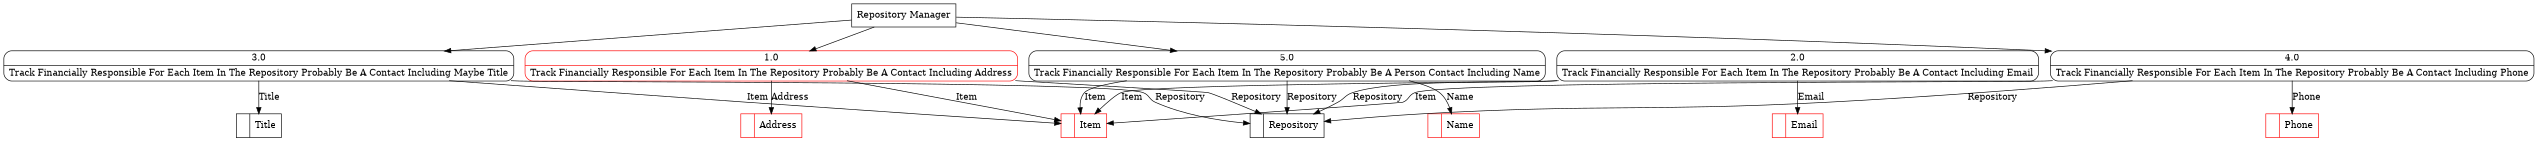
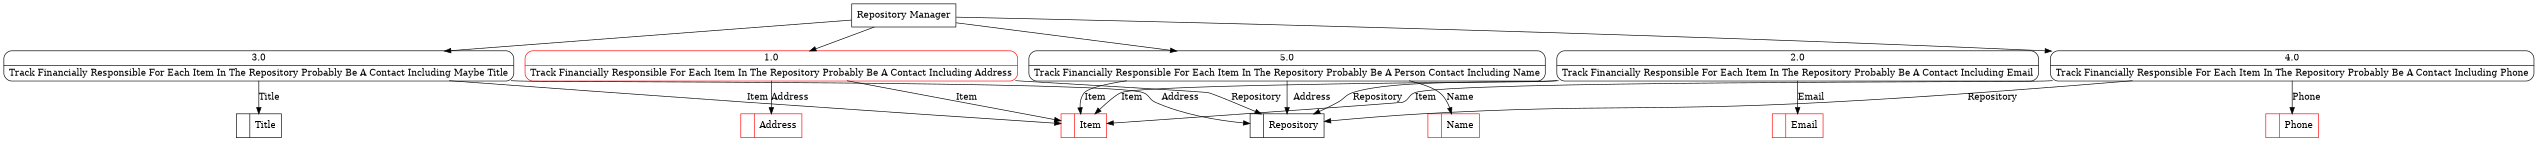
(1180, 97) -> (1180, 97)
(1312, 97) -> (1312, 97)
